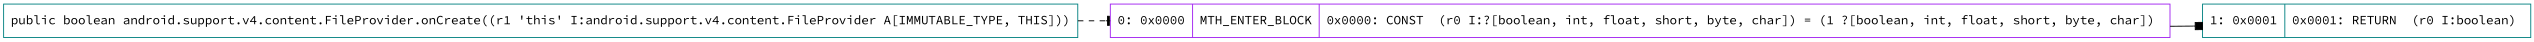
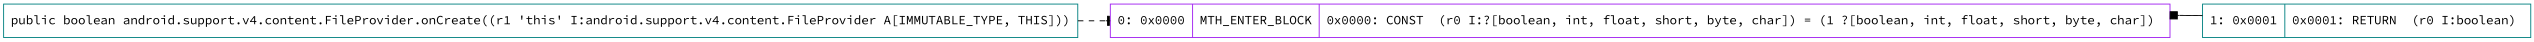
(2182, 26) -> (2191, 15)
